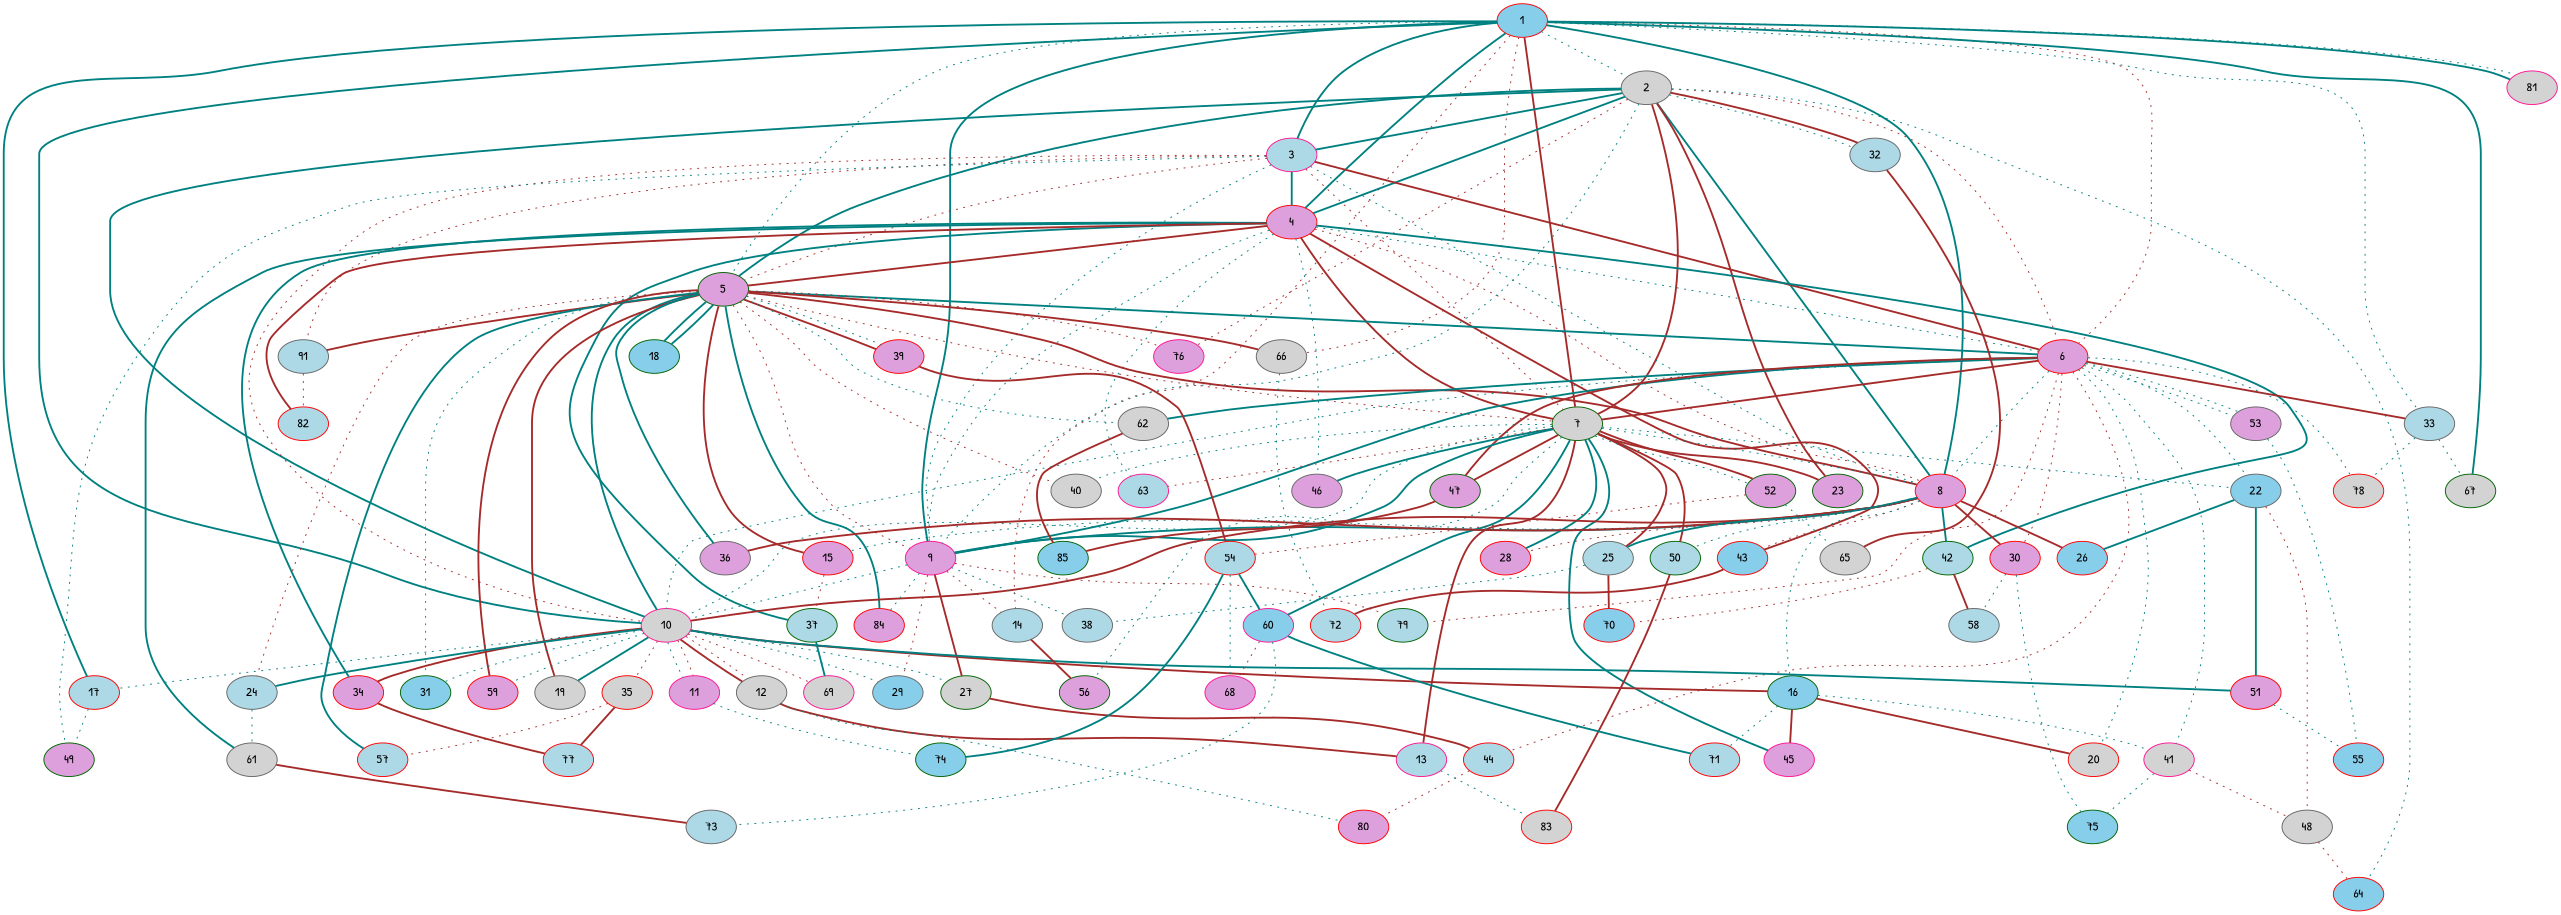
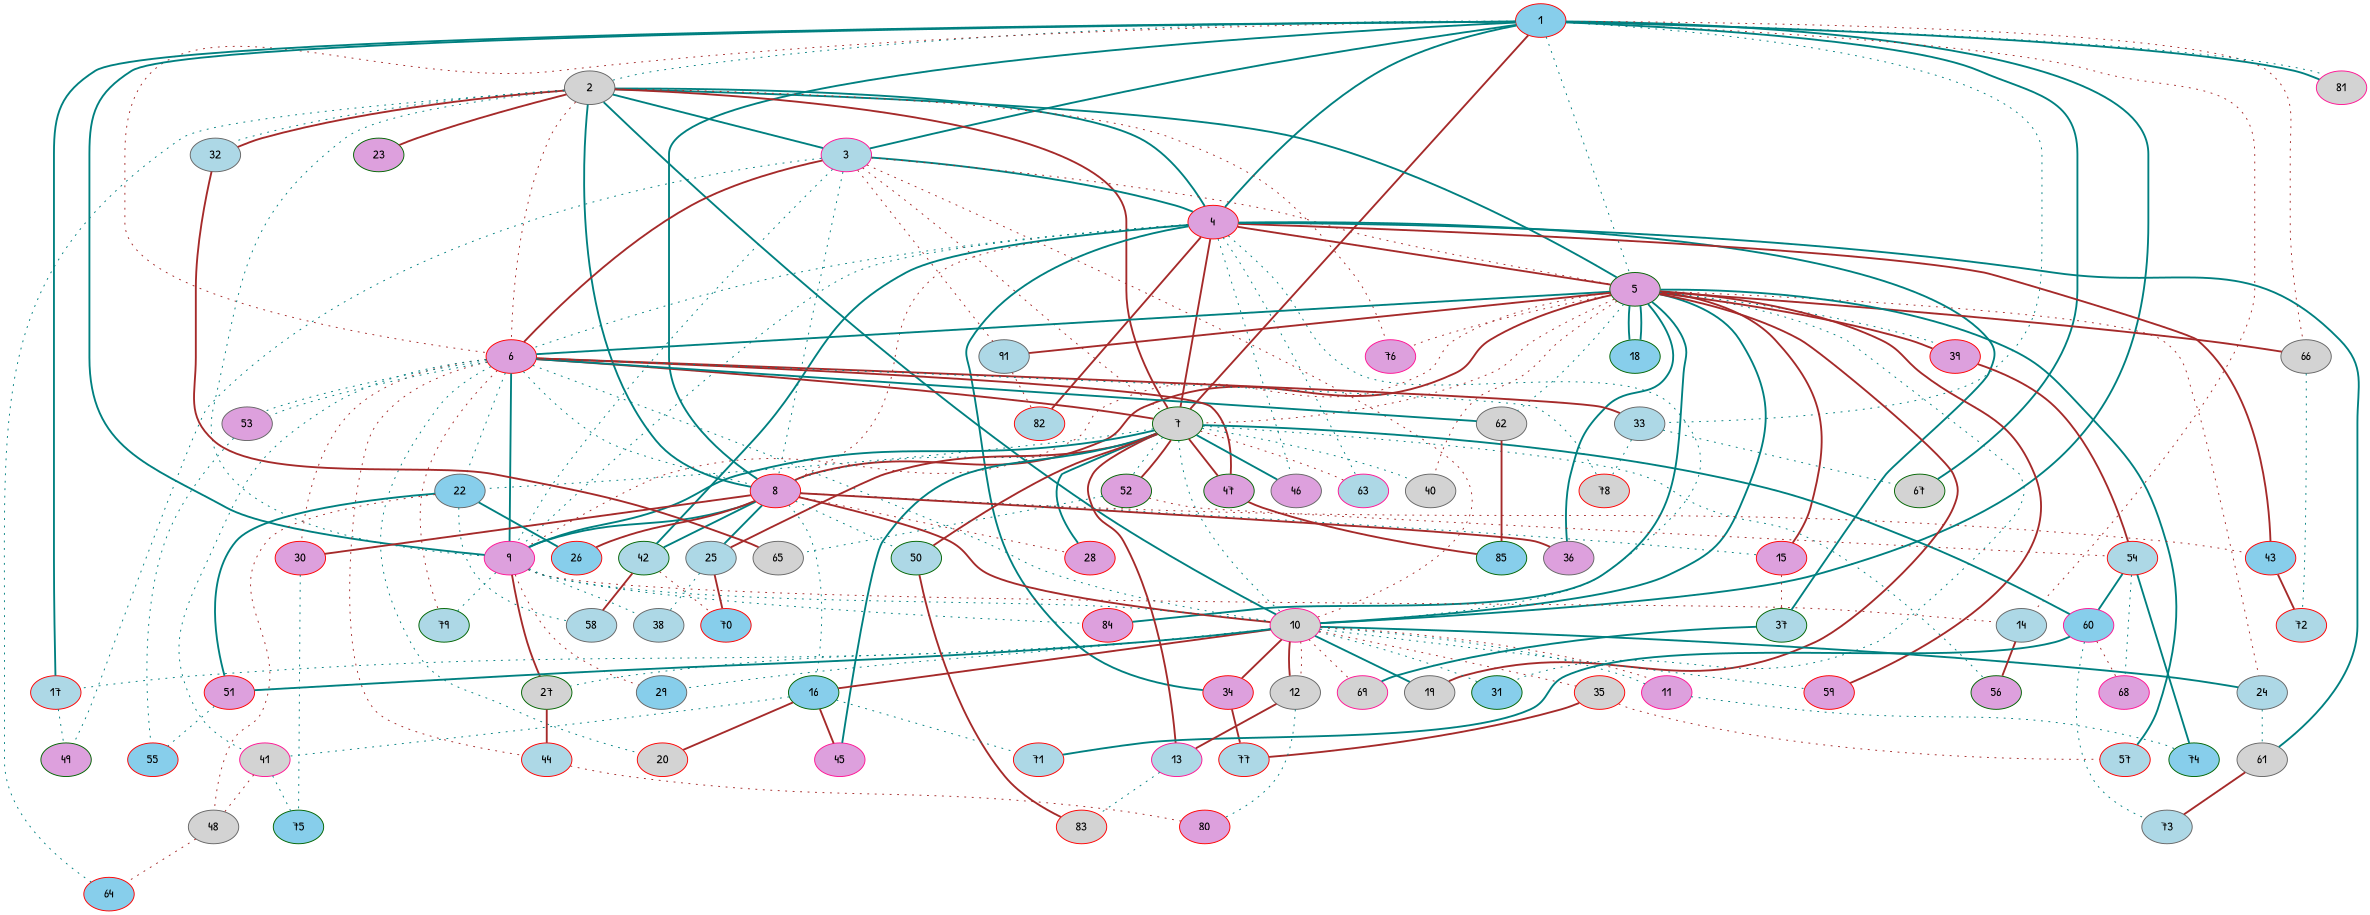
none -> (1670, 405)
(1708, 456) -> none
(1181, 584) -> (477, 592)
(1994, 592) -> (491, 589)
